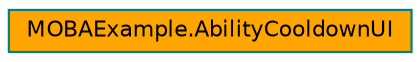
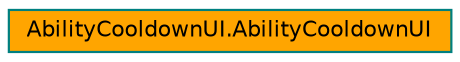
(210, 31) -> (230, 31)
